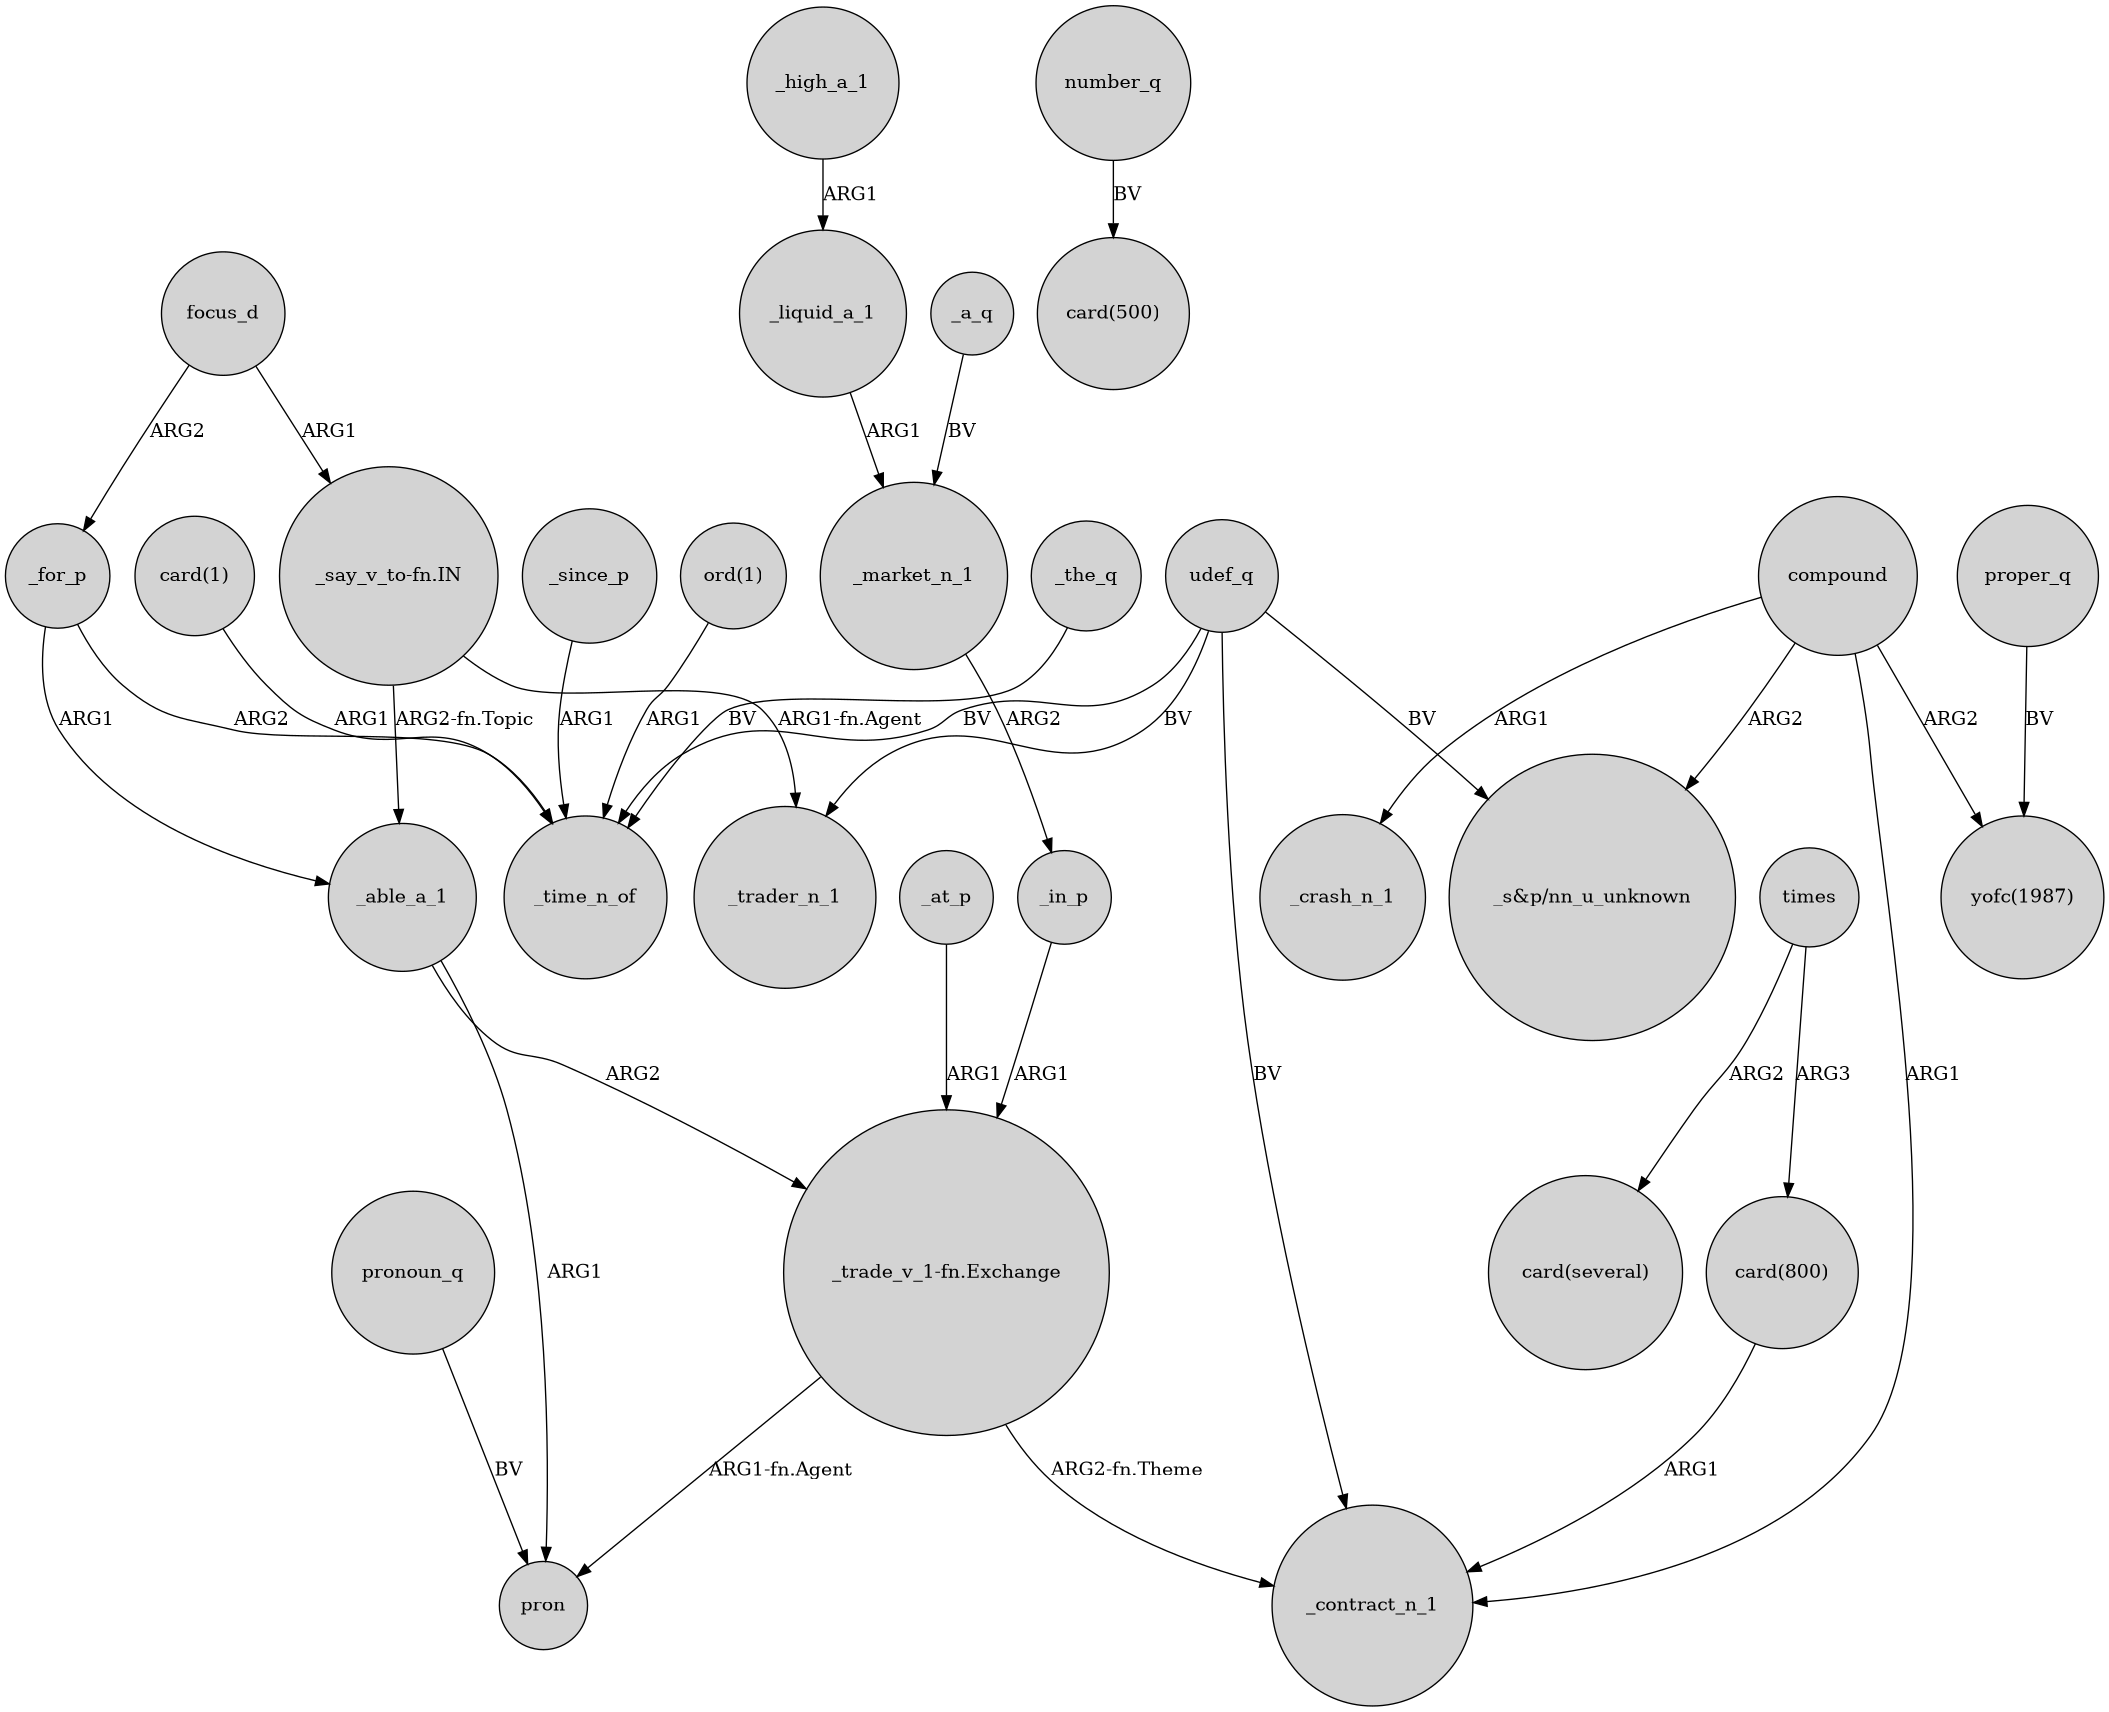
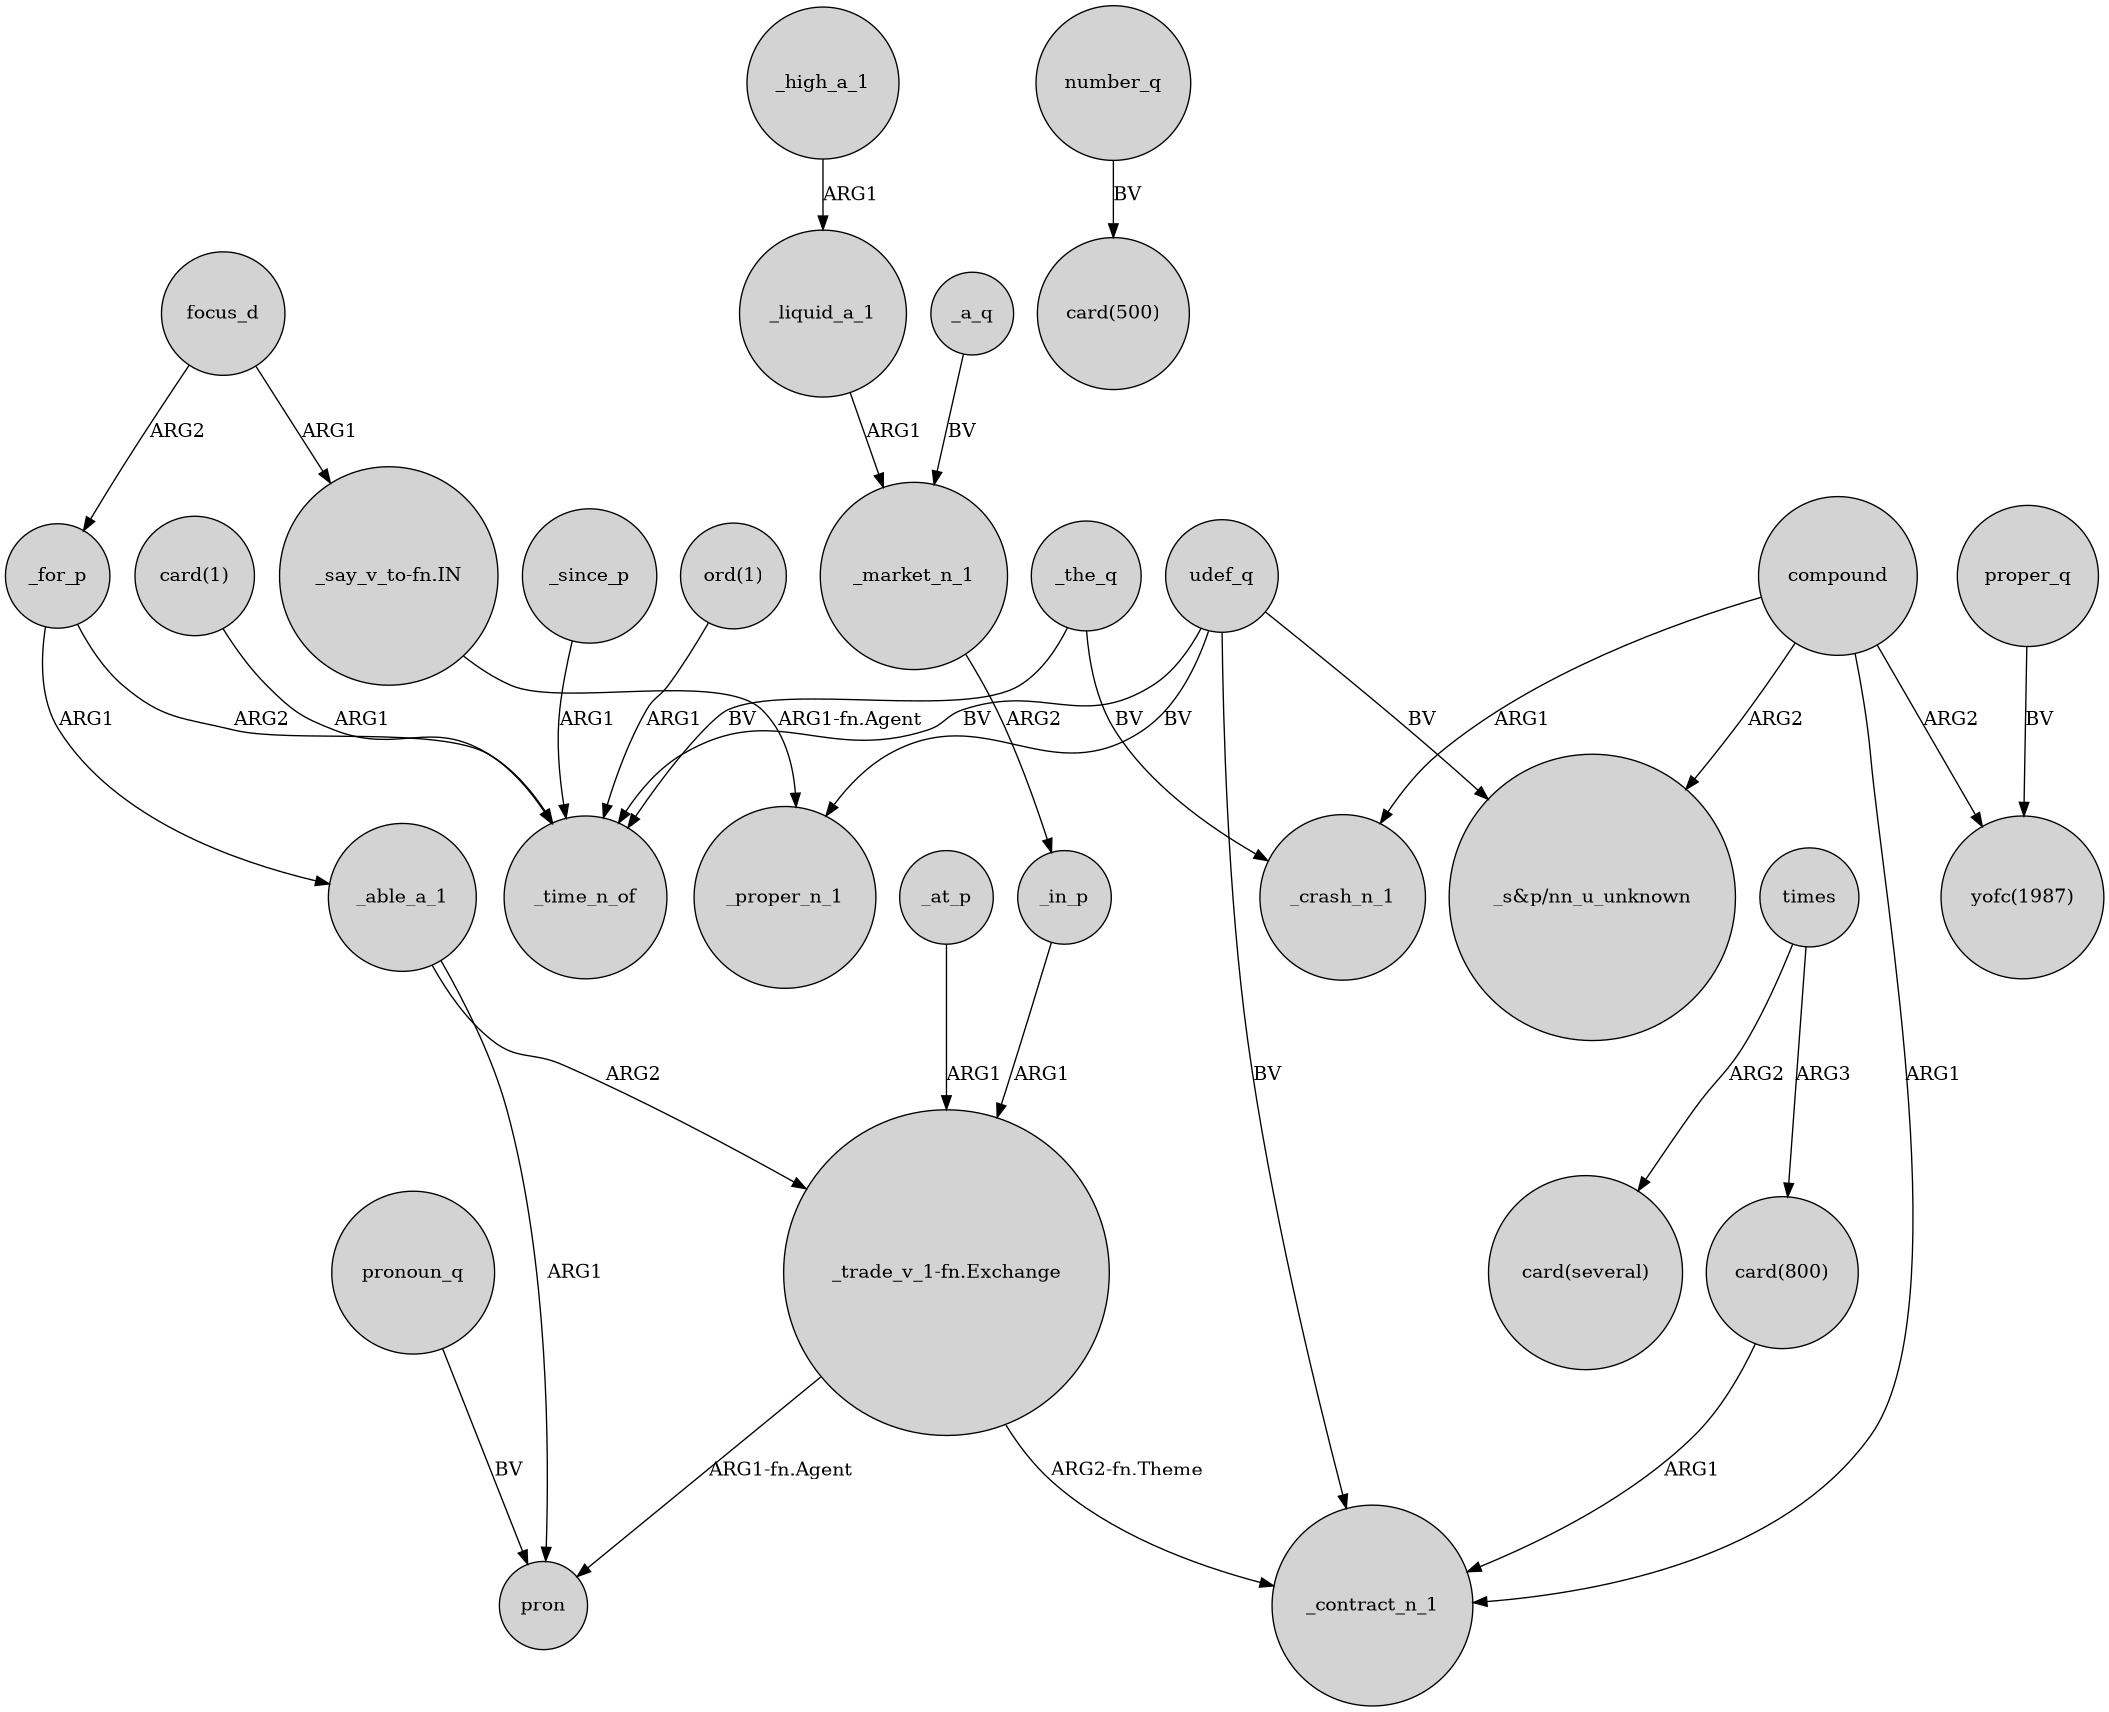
(396, 748) -> none
none -> (1140, 764)
(785, 897) -> (785, 897)
